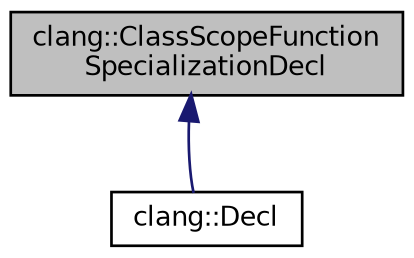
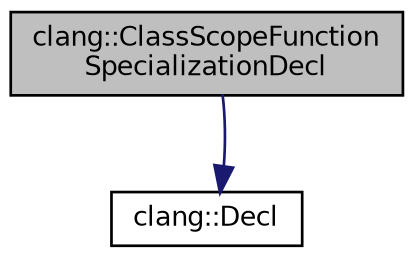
(189, 157) -> (225, 130)
